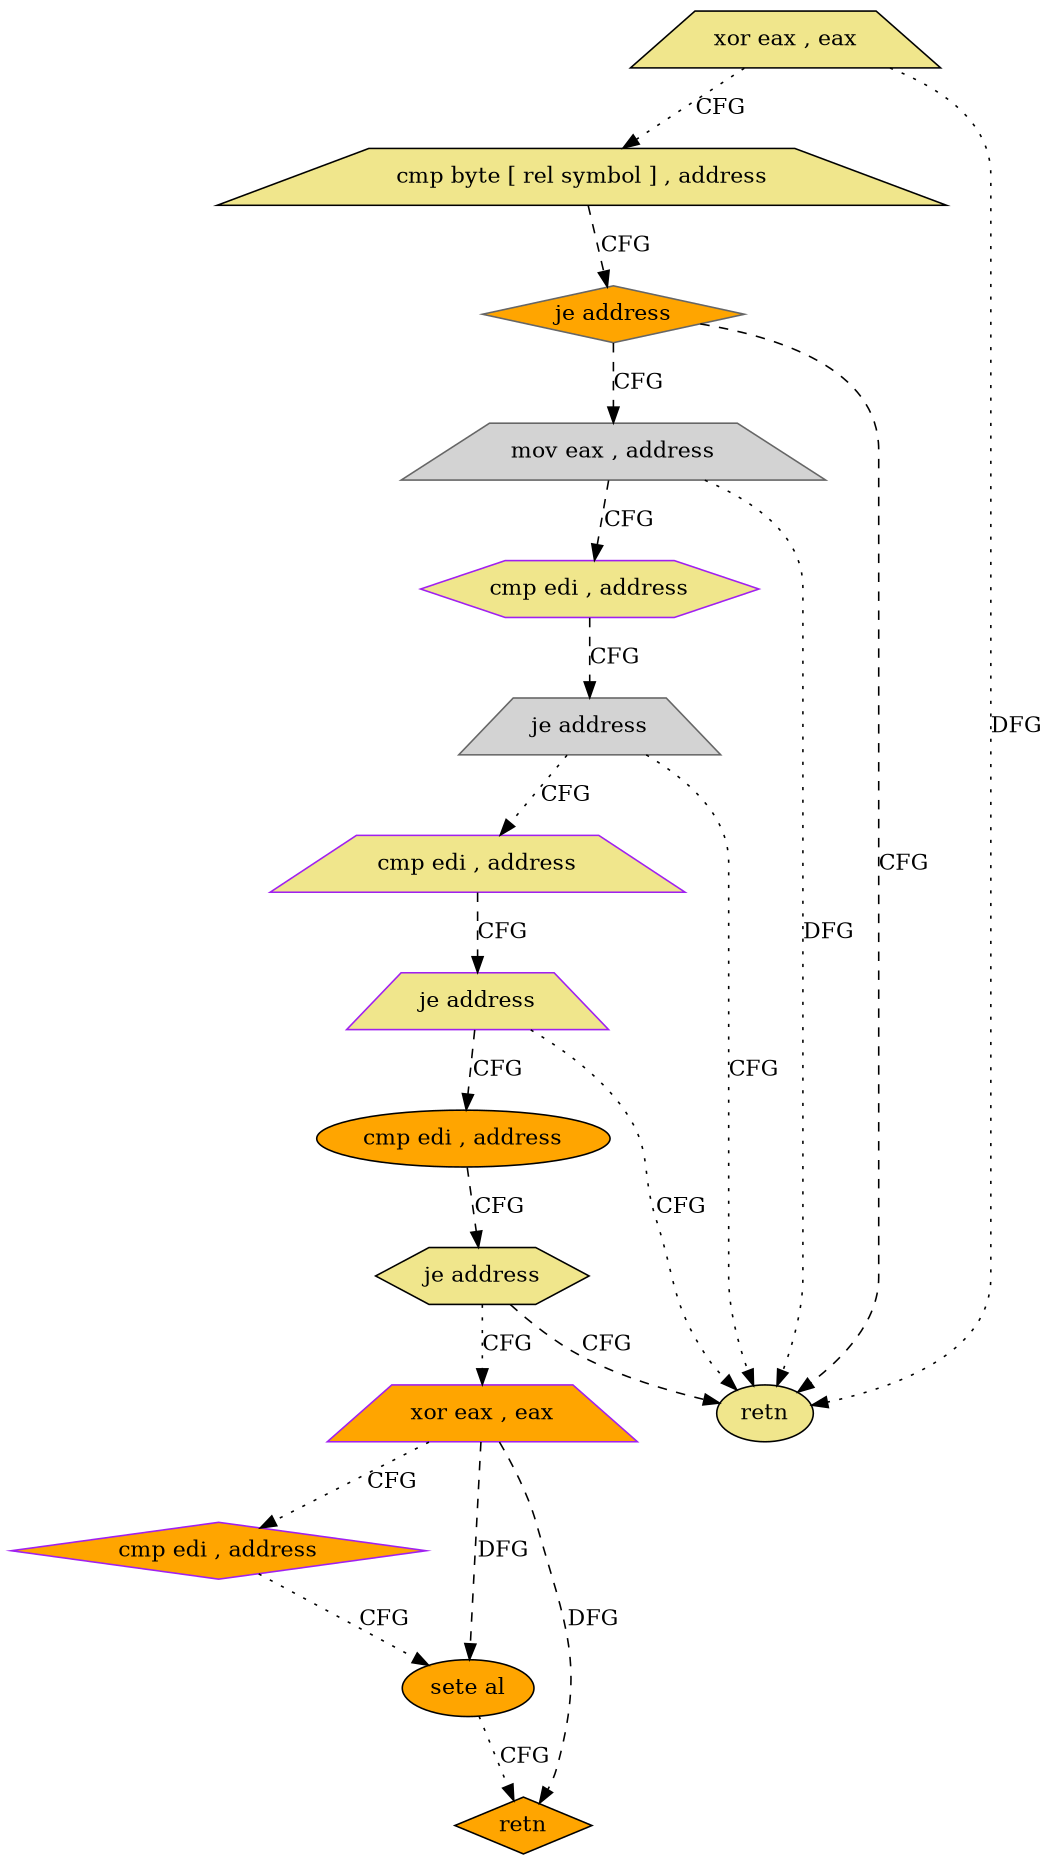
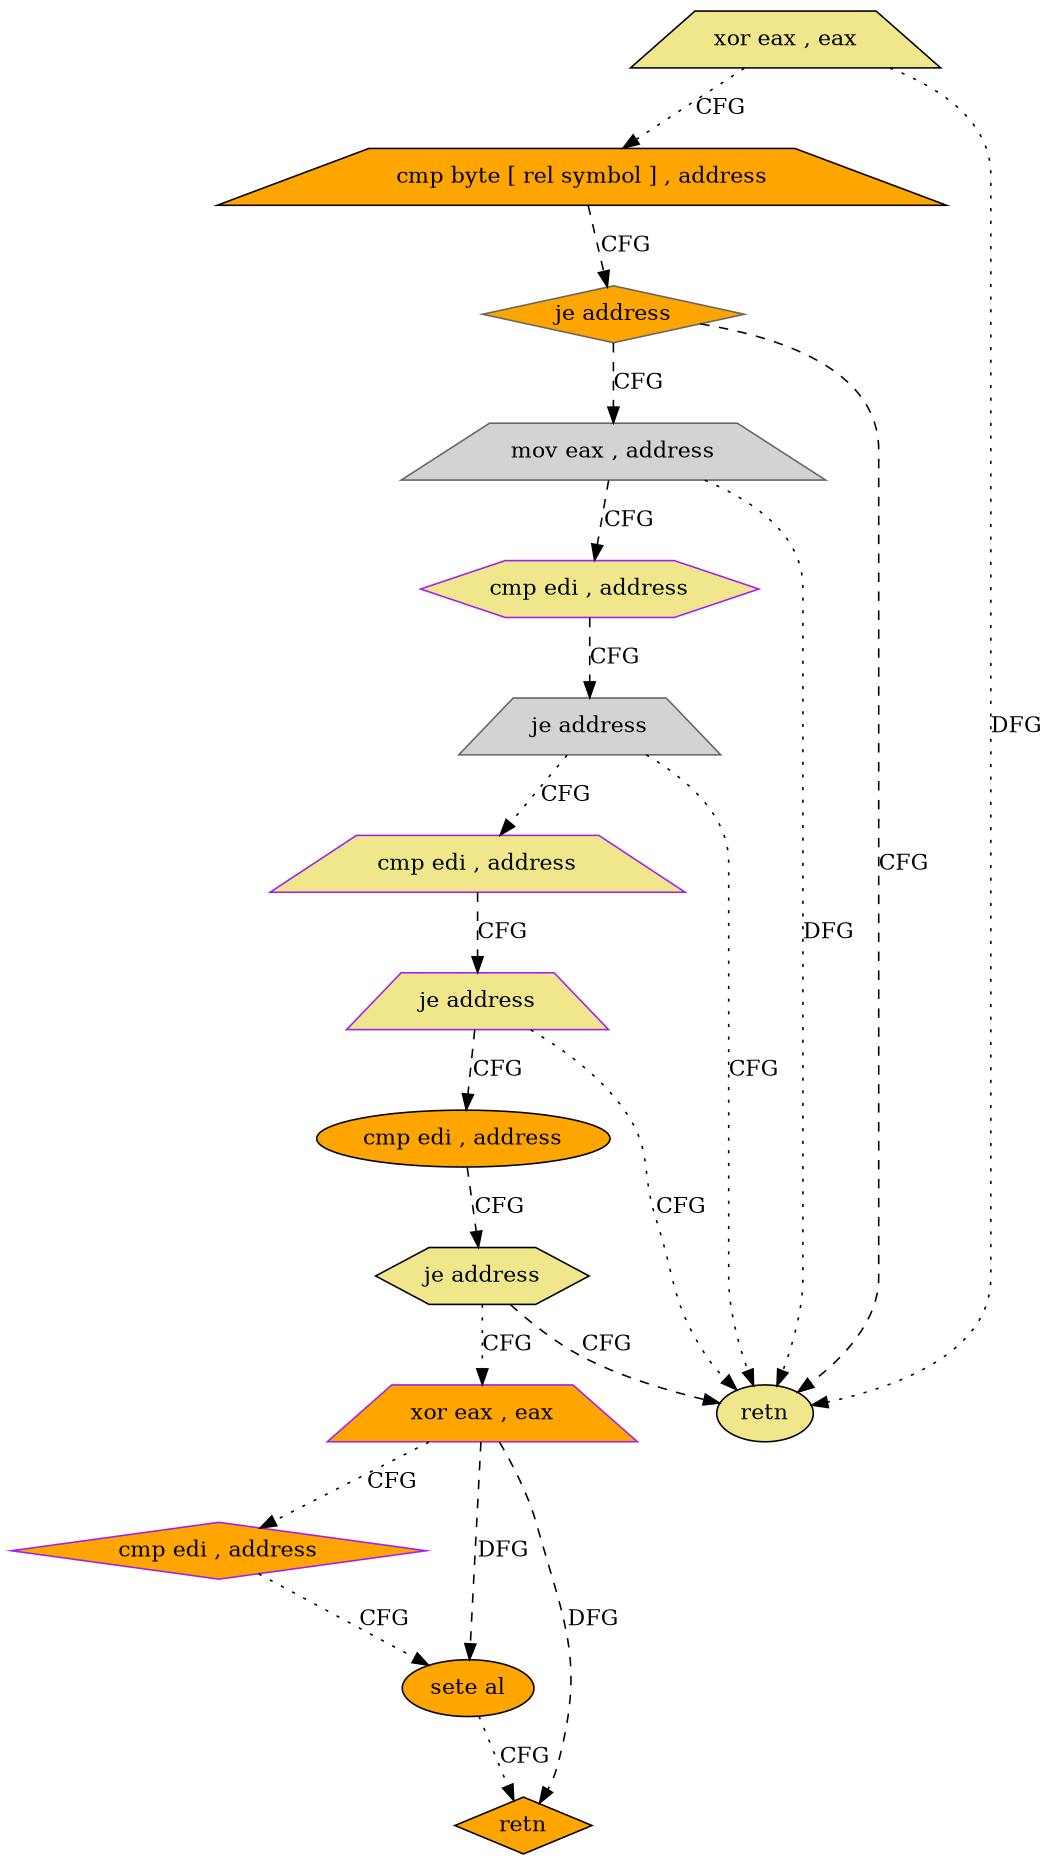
(582, 177) -> (582, 177)
